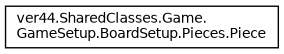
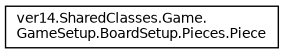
(142, 27) -> (142, 27)
